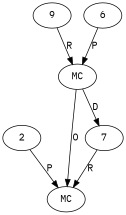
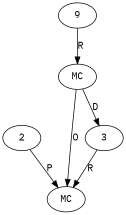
(103, 15) -> none
(104, 138) -> (104, 138)
